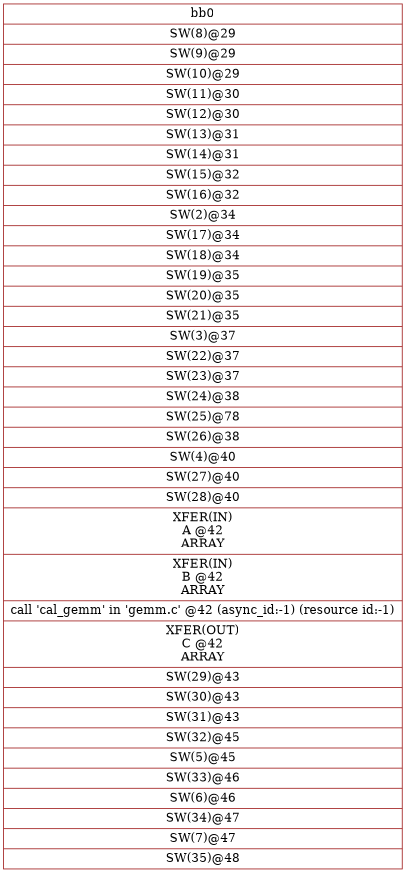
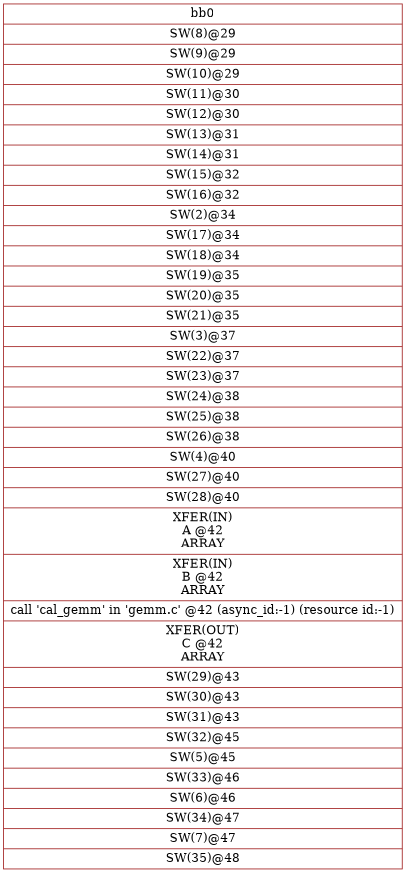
(203, 417) -> (203, 417)
